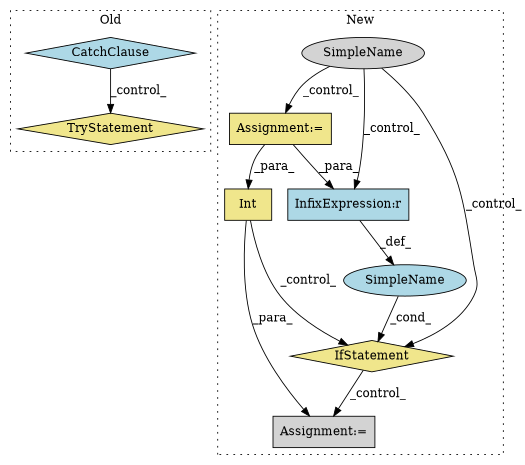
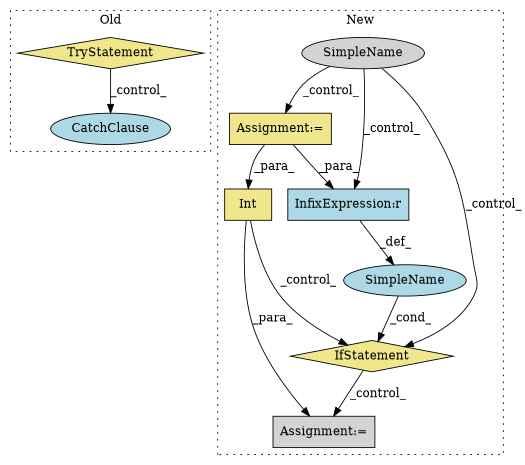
(111, 53) -> (111, 129)
(111, 87) -> (111, 87)
